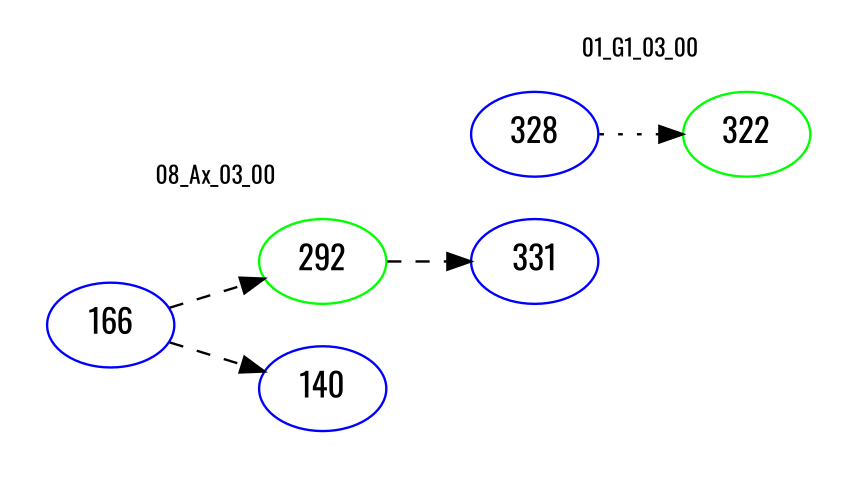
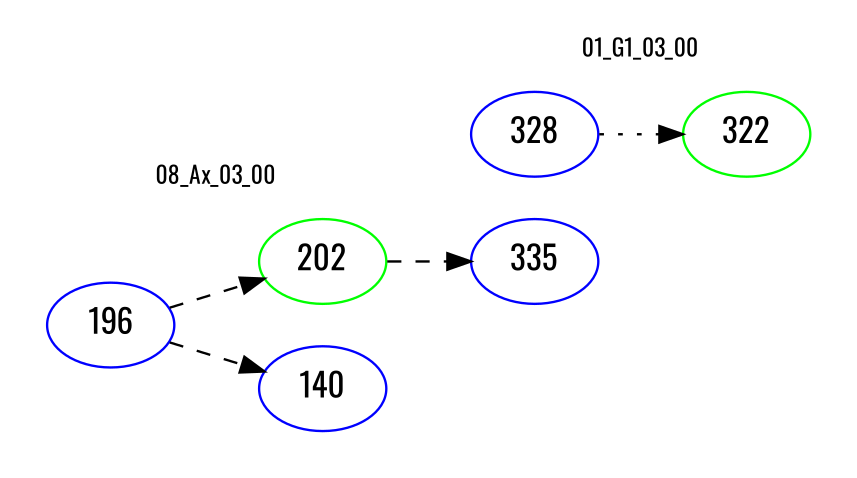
(323, 261) -> (323, 261)
(535, 261) -> (535, 261)
(111, 325) -> (111, 325)
